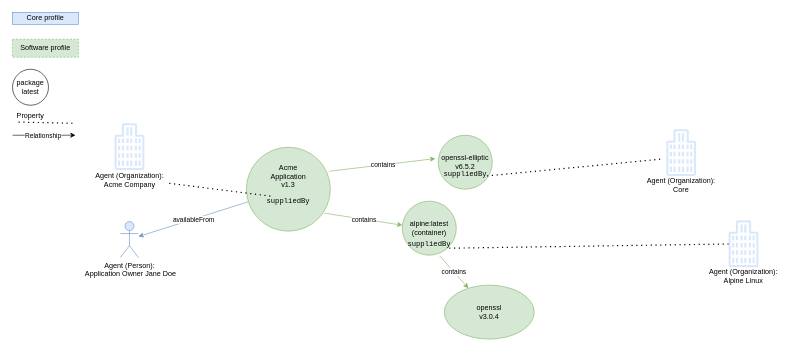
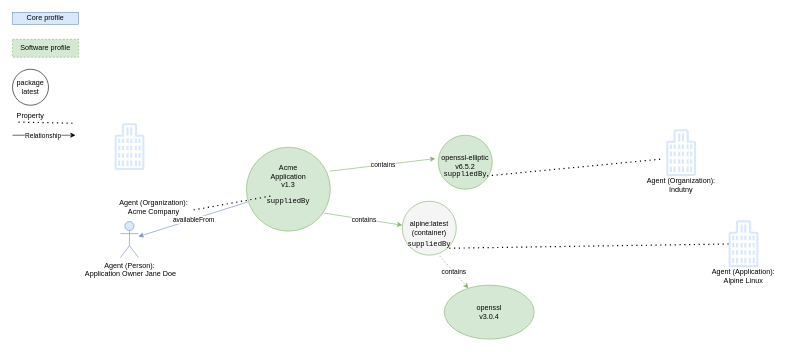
(129, 180) -> (153, 207)
(681, 185) -> (681, 185)
(429, 228) -> (429, 228)
(444, 261) -> (444, 261)
(744, 276) -> (744, 276)
